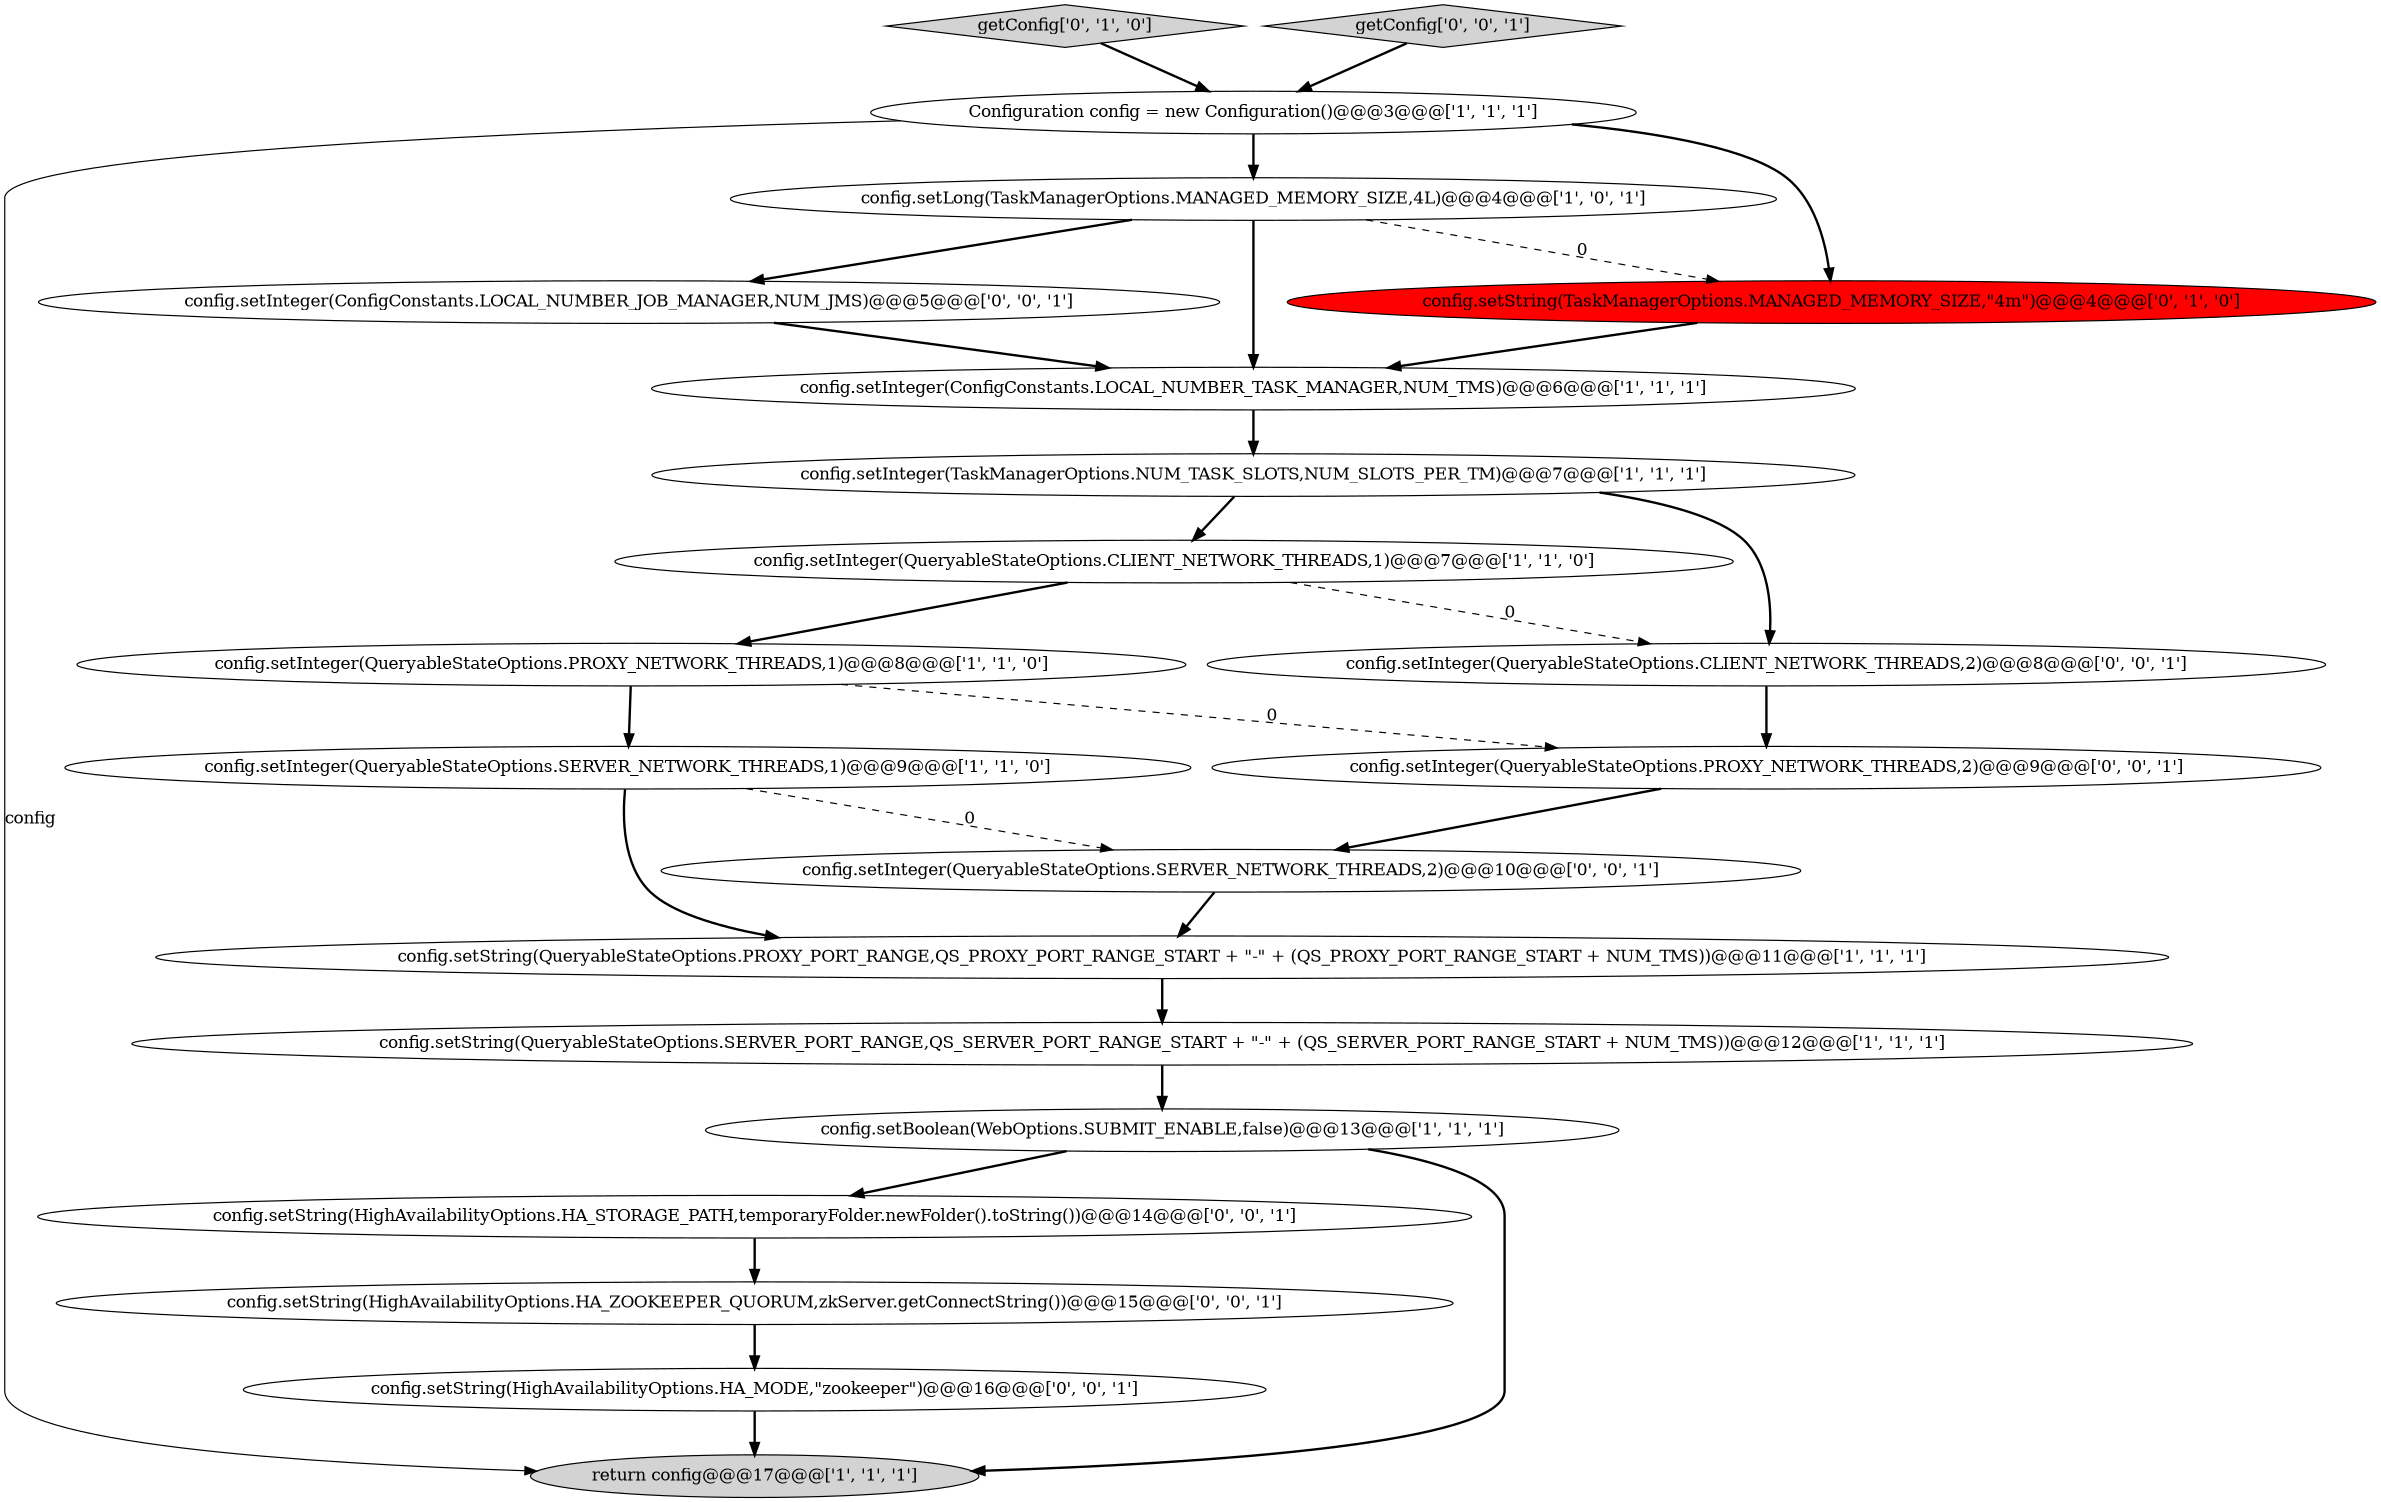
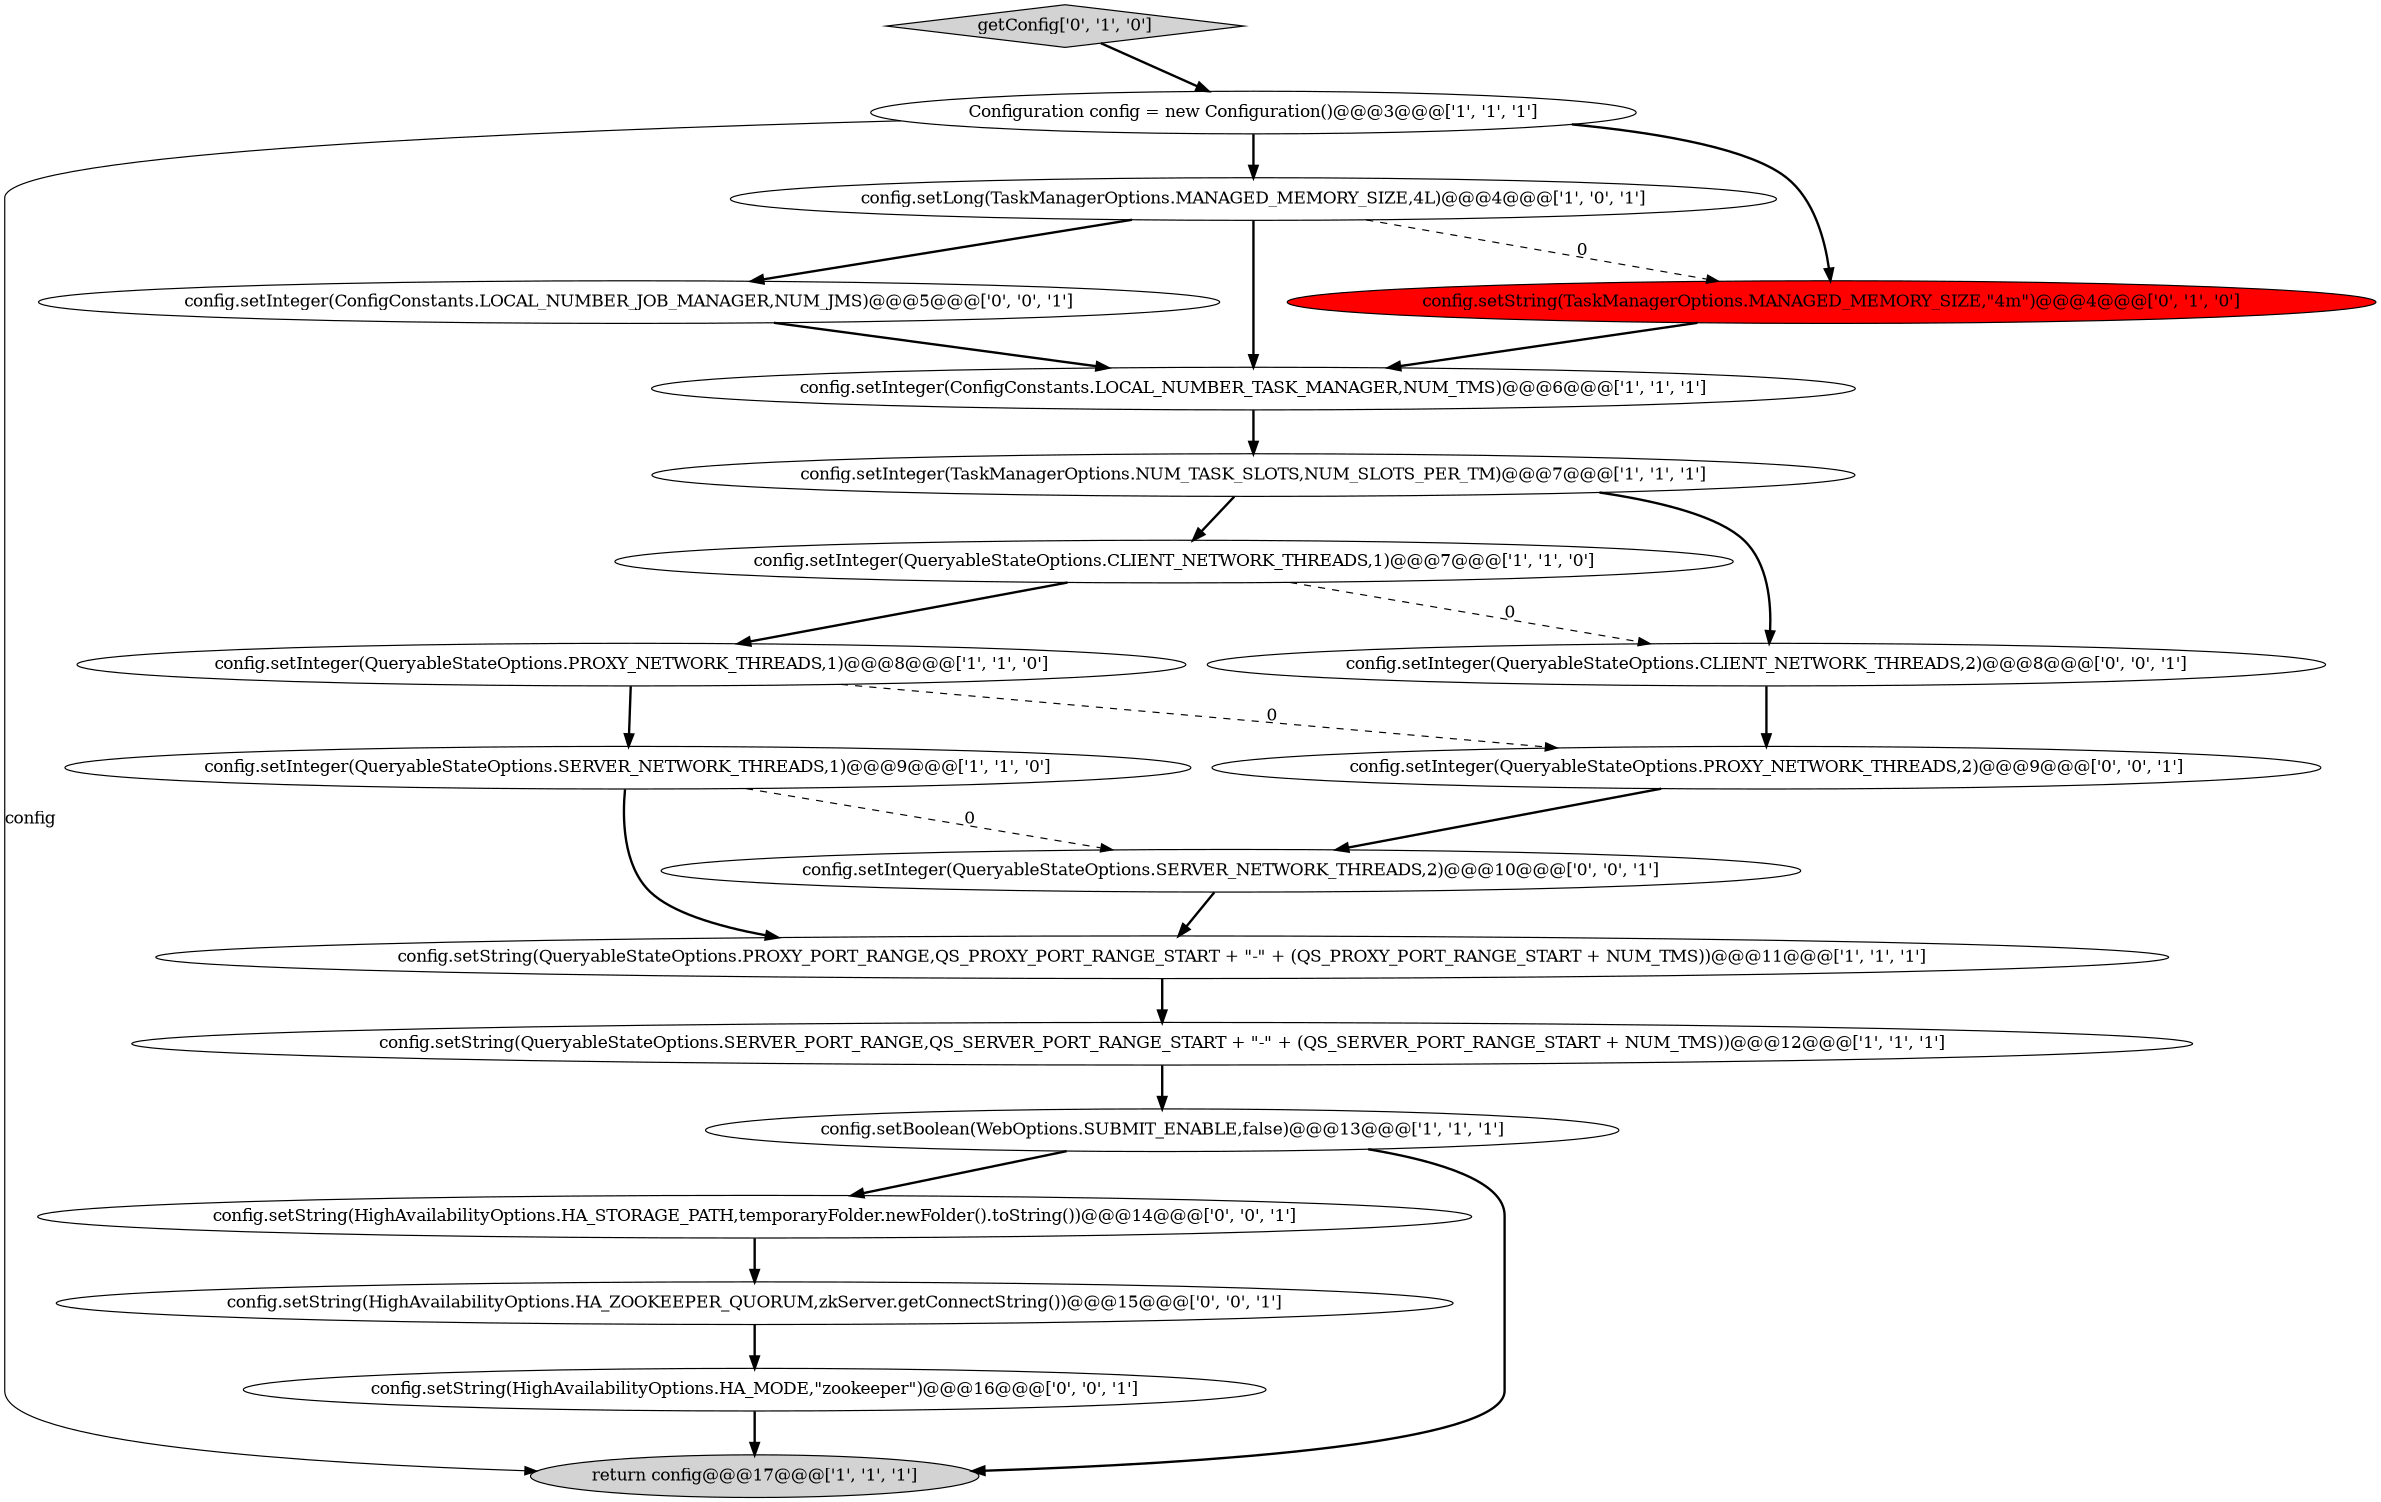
(1443, 26) -> none
